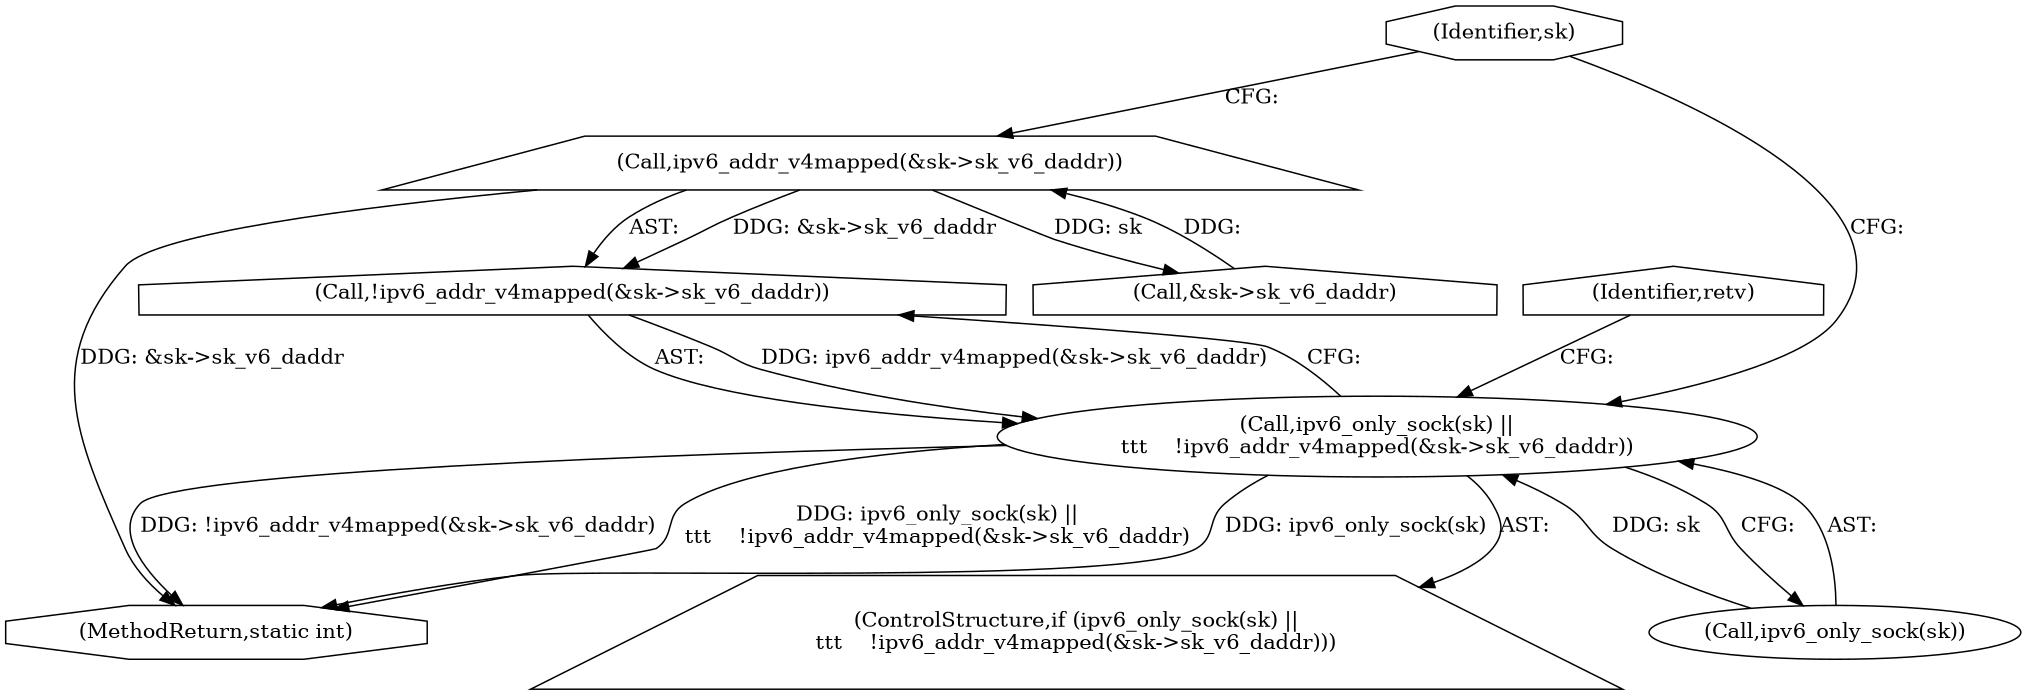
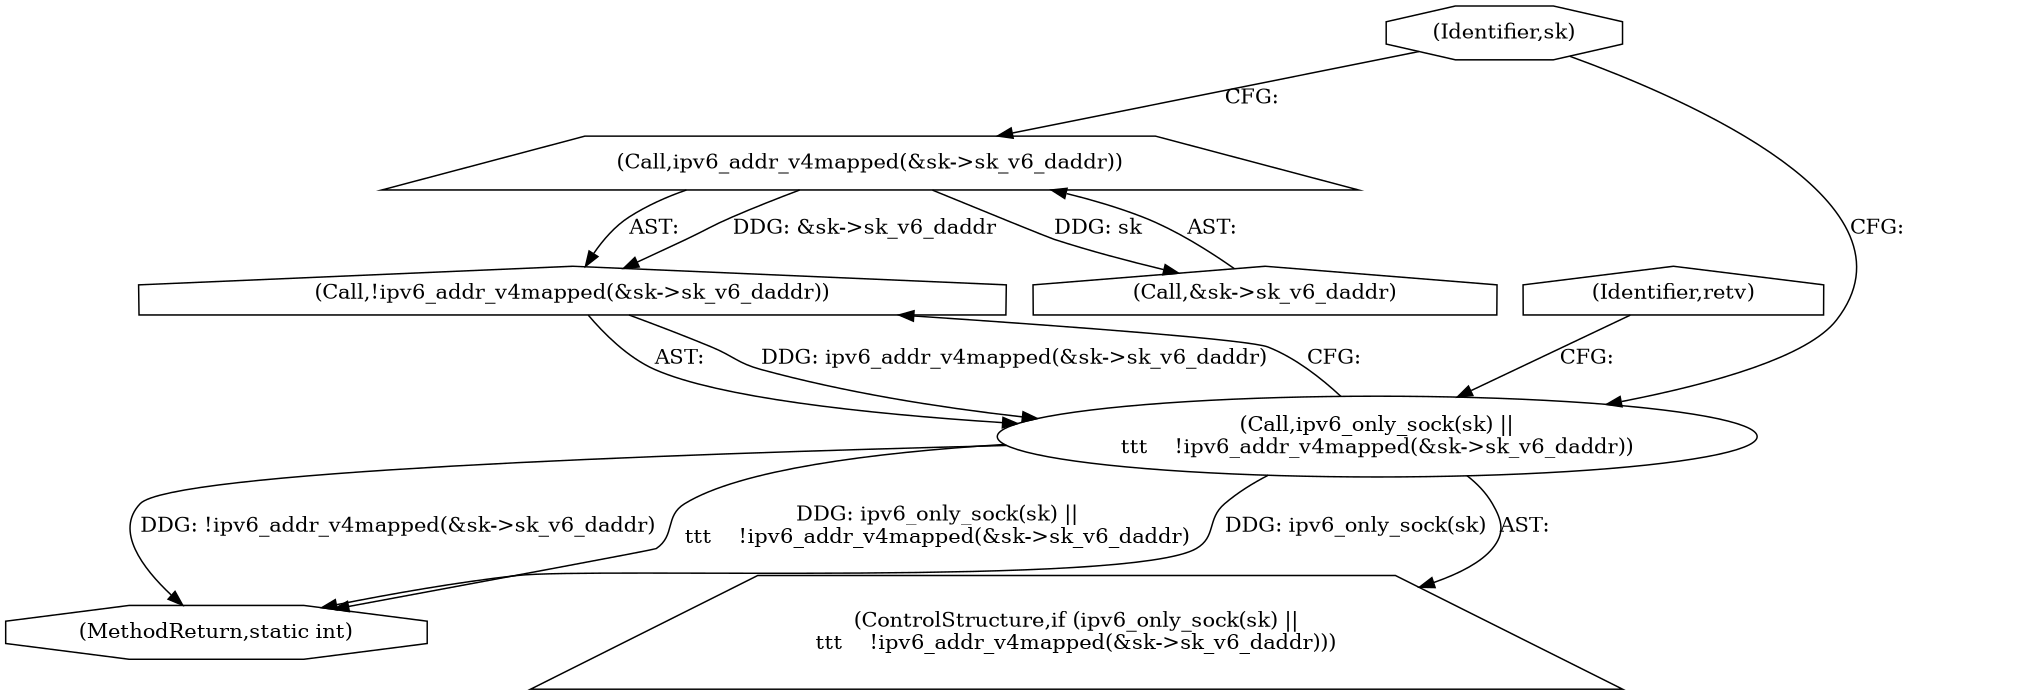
(1216, 228) -> (1216, 228)
(150, 252) -> none
(1835, 632) -> none
